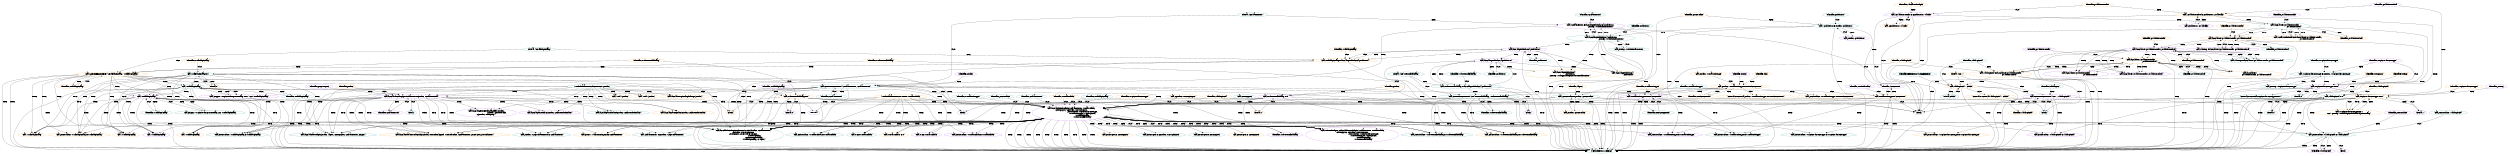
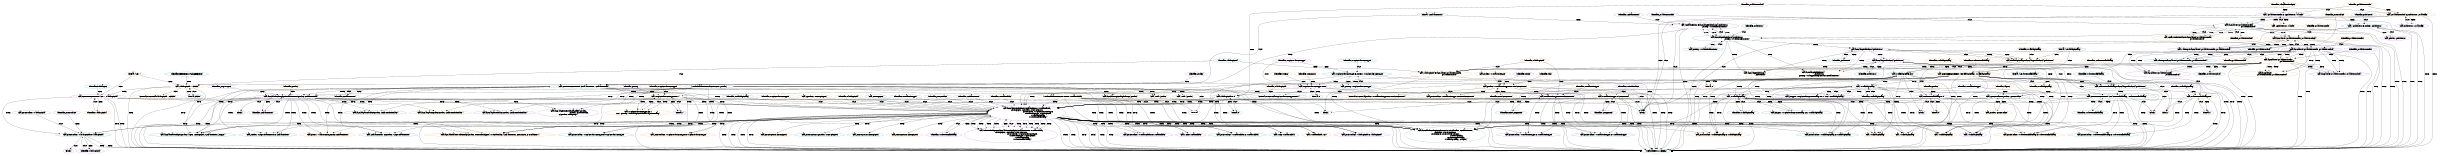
(1871, 48) -> (2411, 146)
